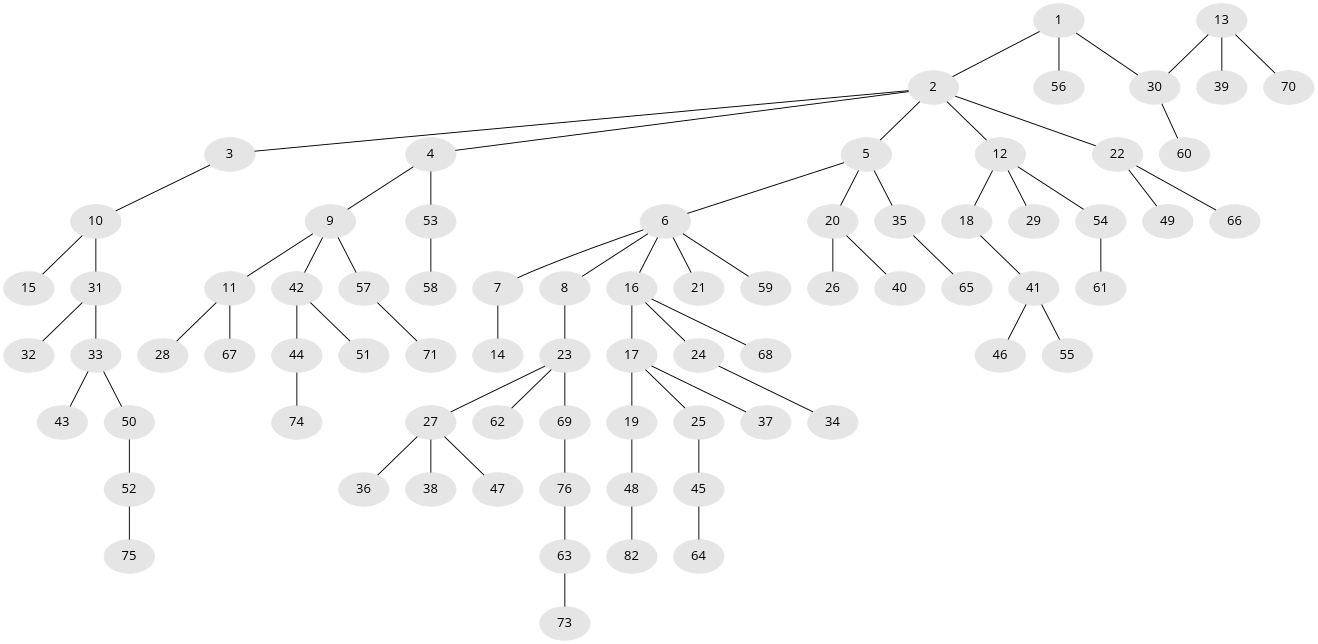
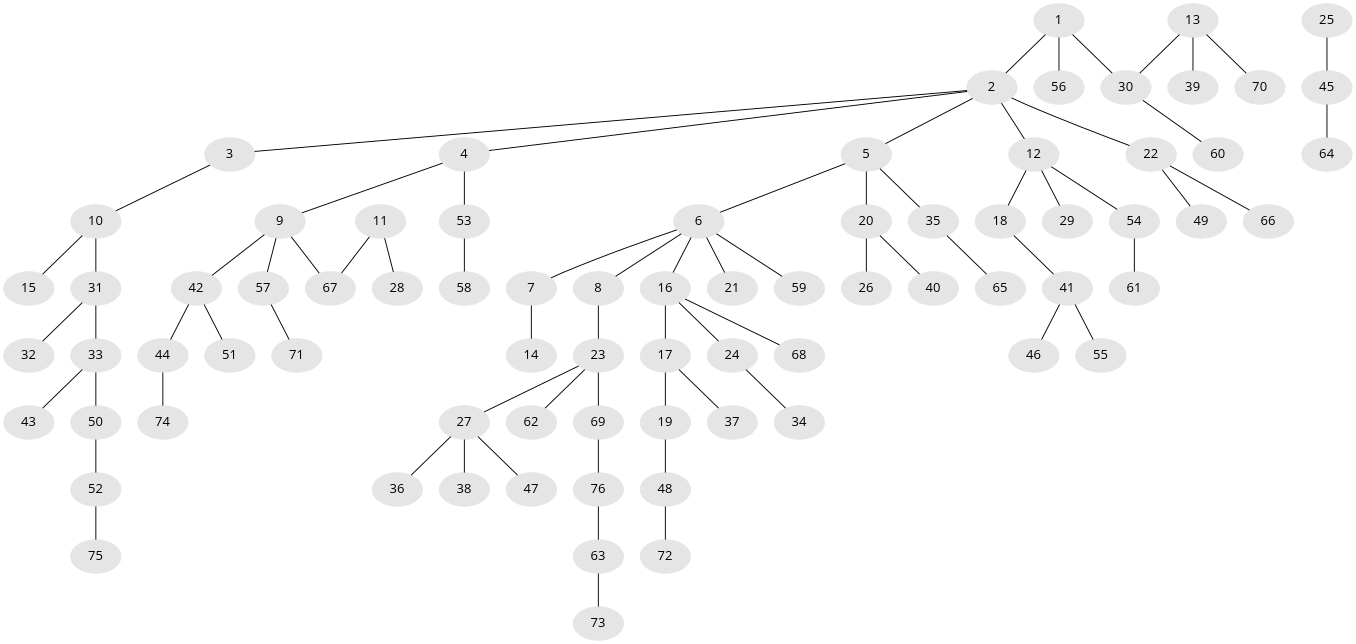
(280, 255) -> (305, 255)
(665, 389) -> none
(632, 556) -> (665, 556)
